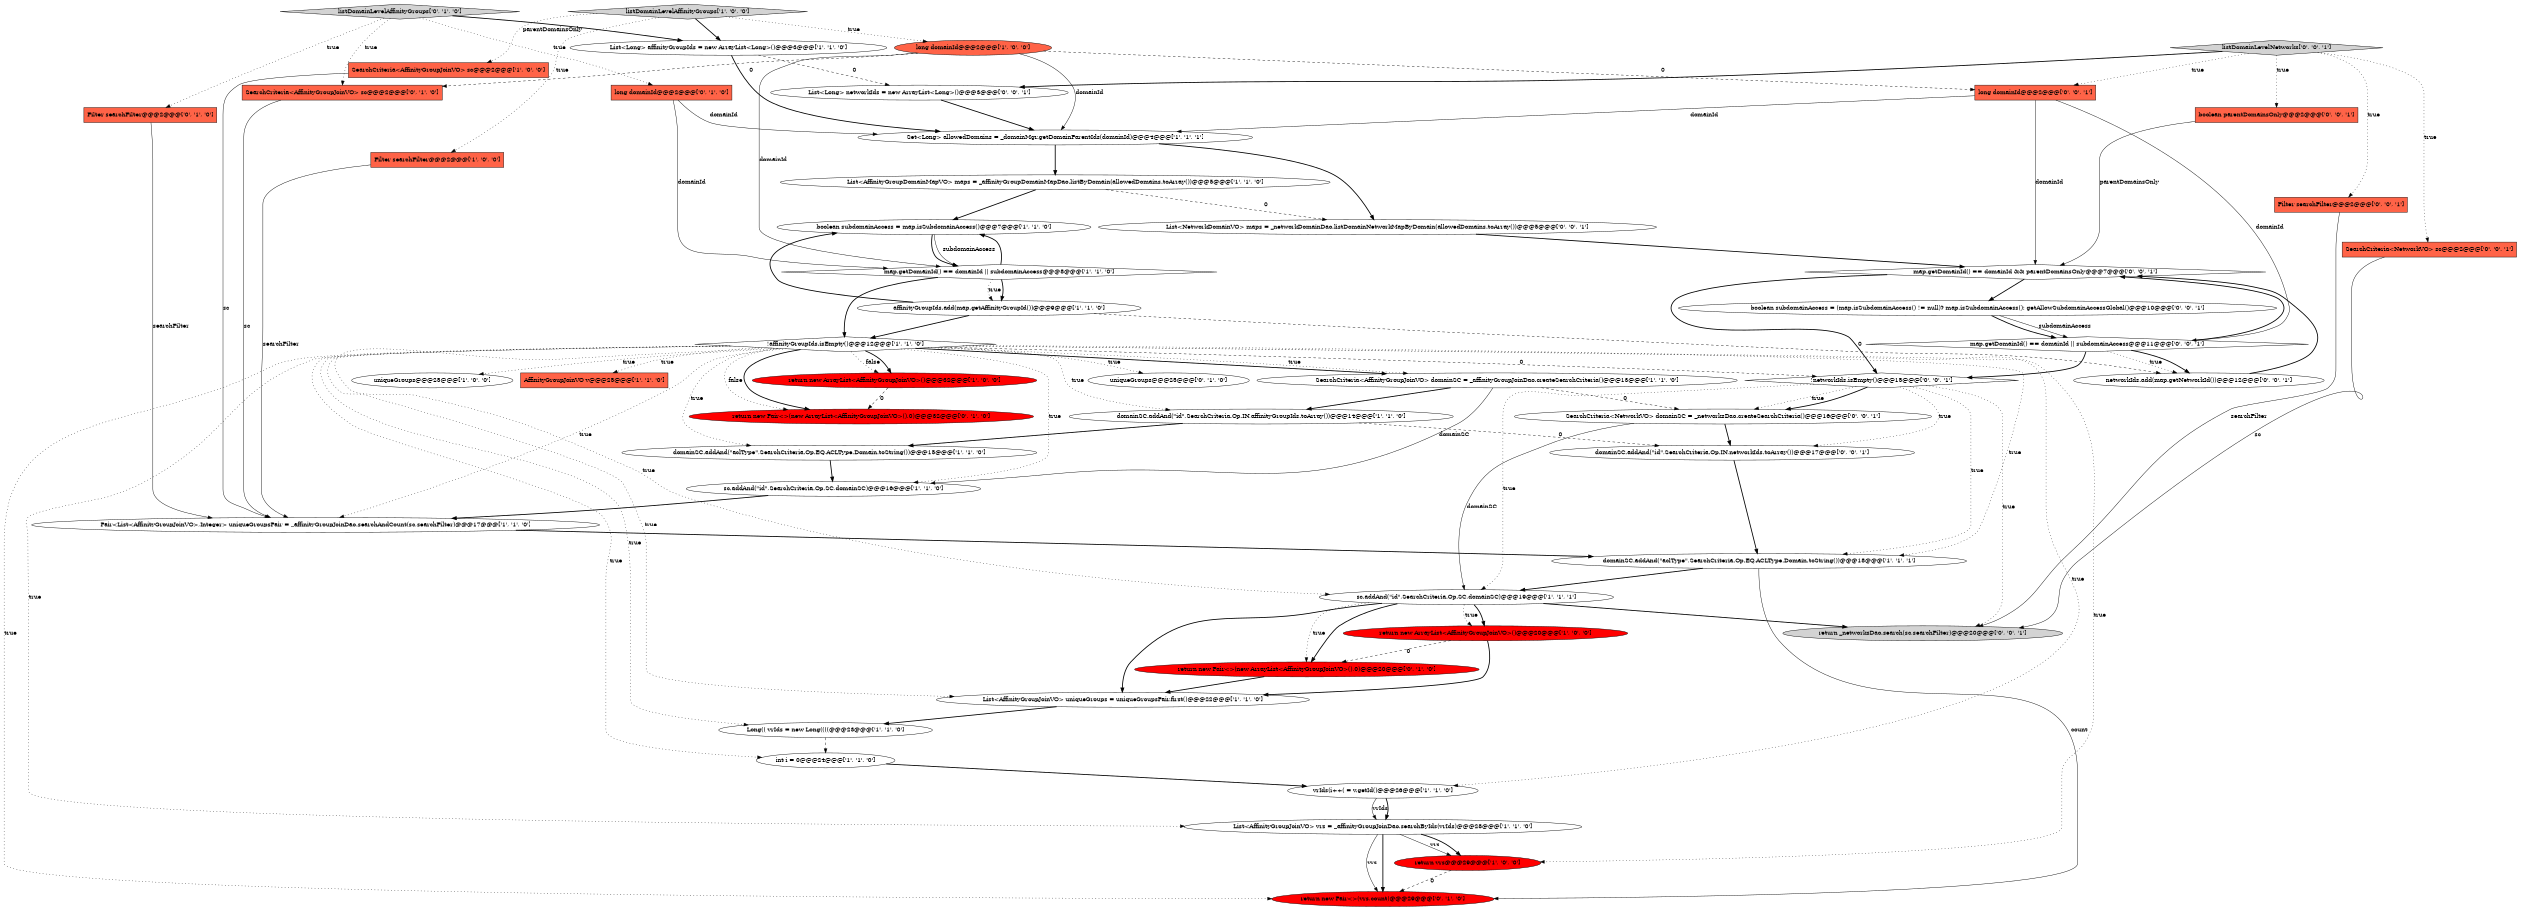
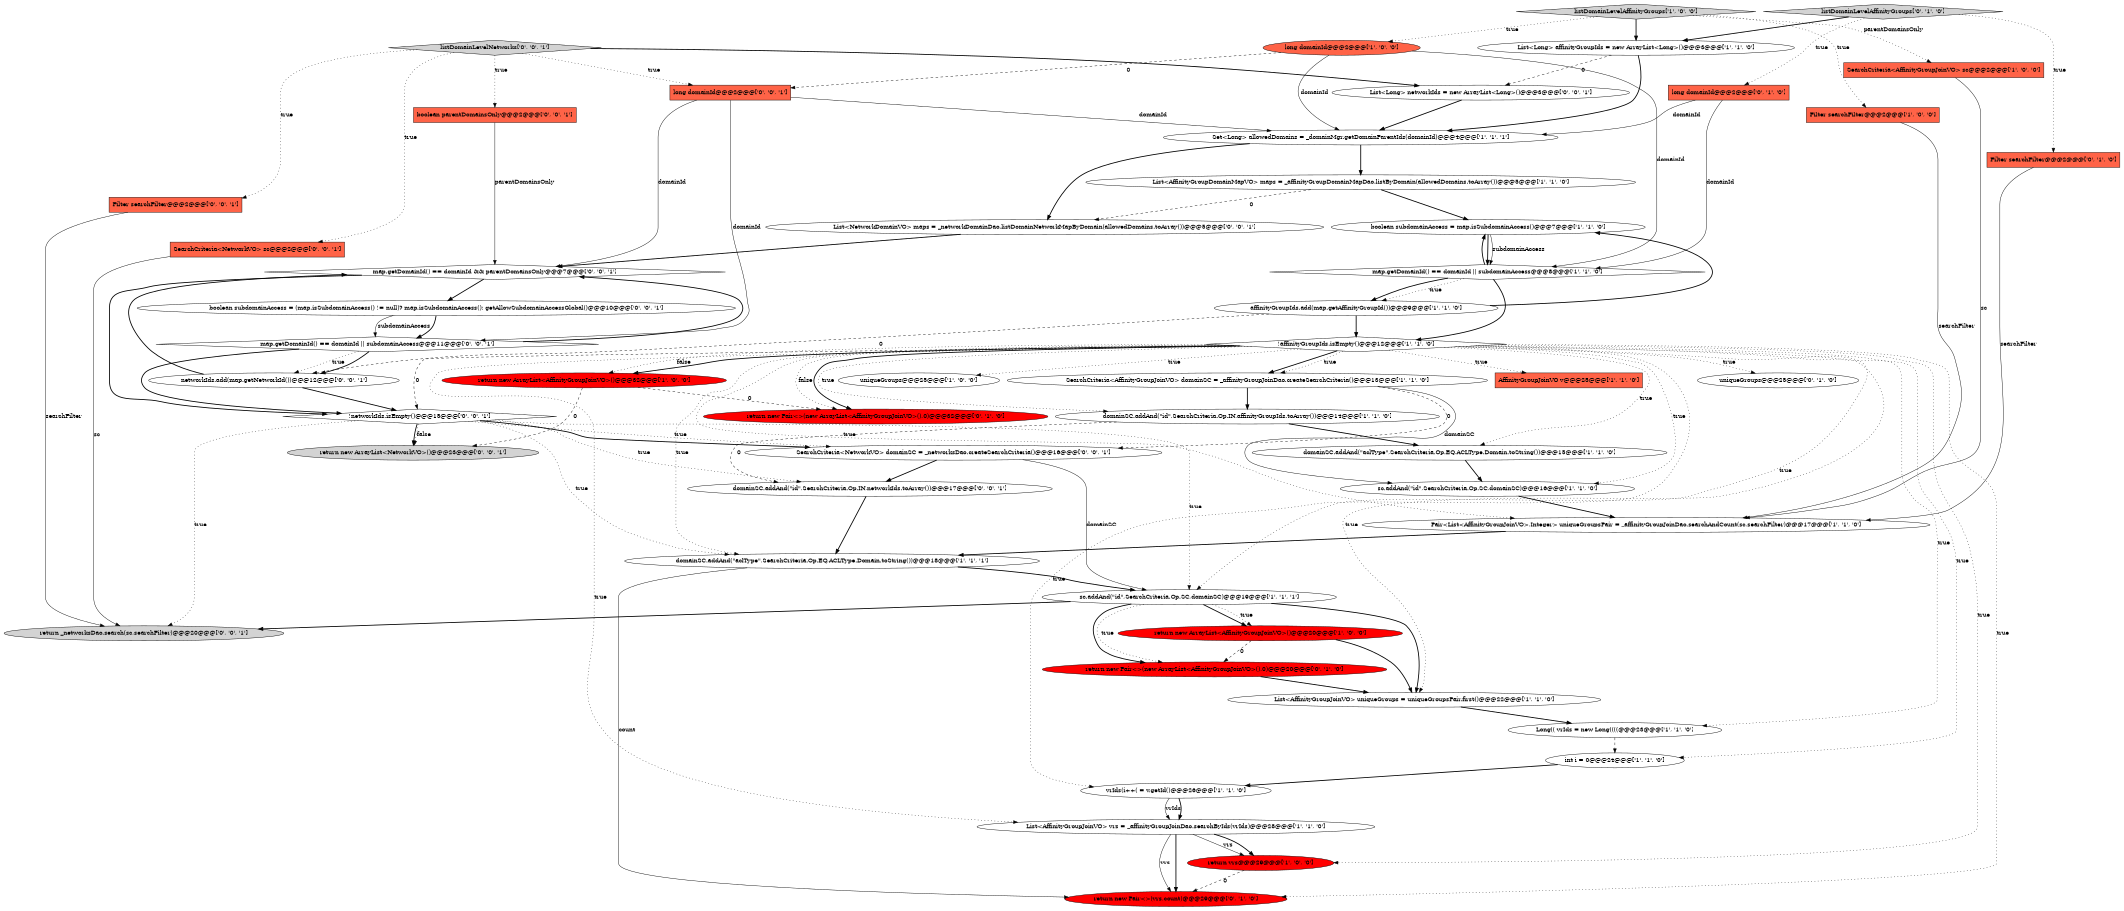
(342, 93) -> none
none -> (347, 399)
none -> (413, 453)
